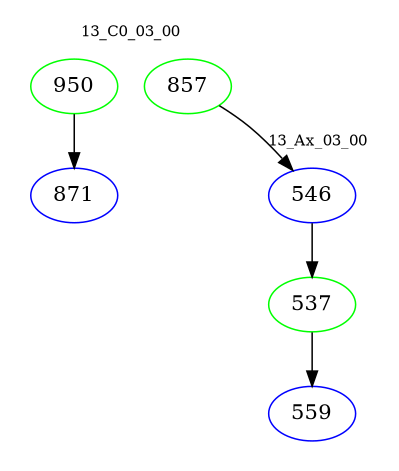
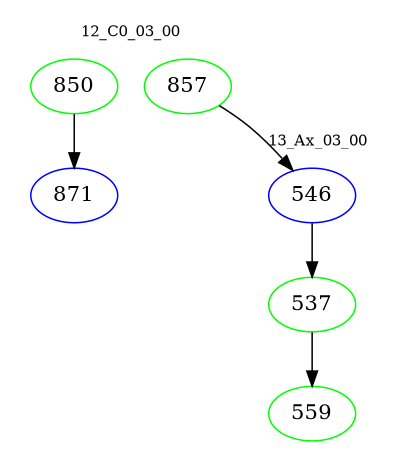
(131, 33) -> (131, 33)
(74, 86) -> (74, 86)
(312, 414) -> (312, 414)
